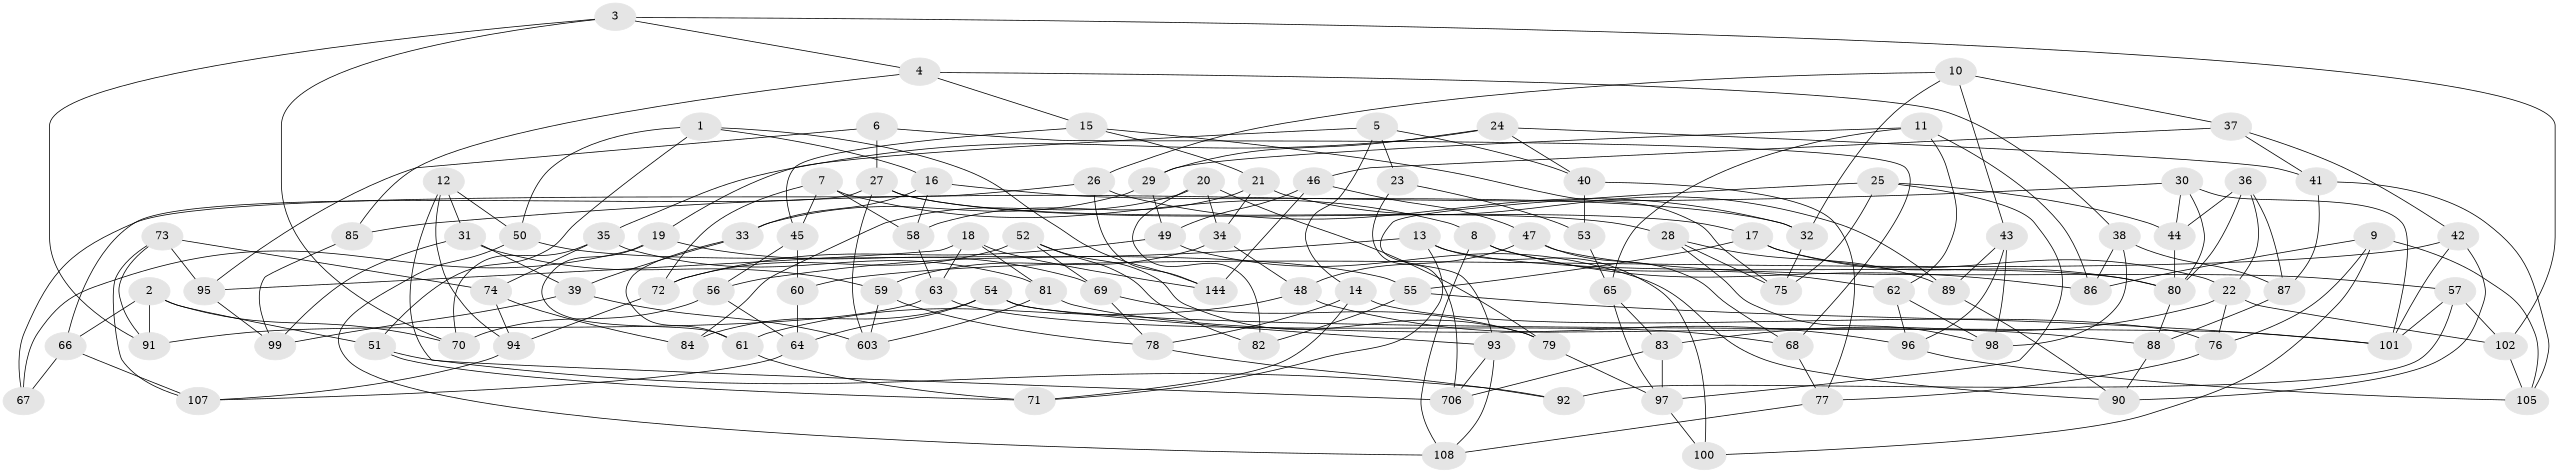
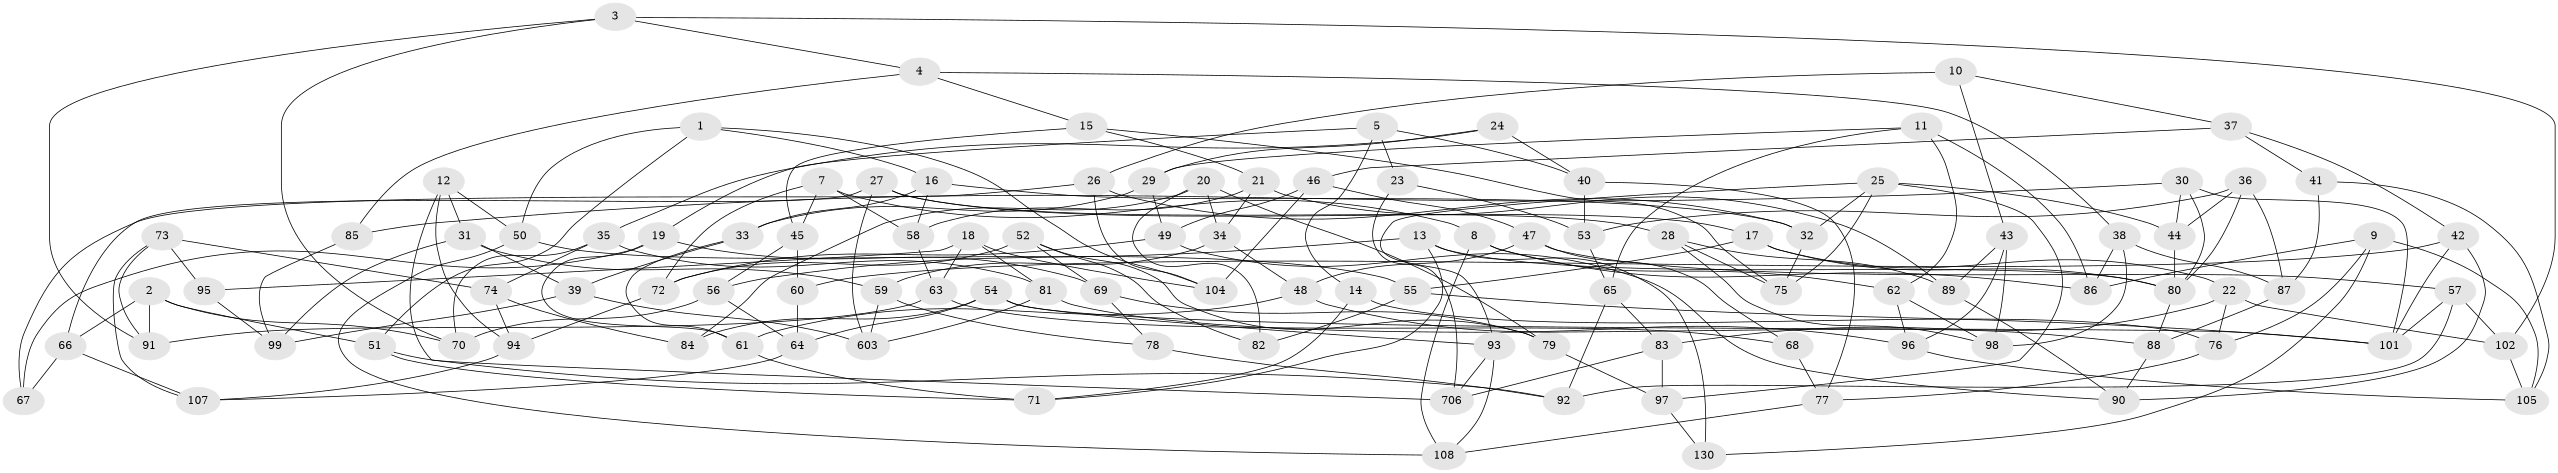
(877, 127) -> none
(1948, 147) -> none
(1861, 150) -> (1846, 206)
(2258, 239) -> (1916, 214)
(1215, 291) -> (1215, 291)
(1287, 318) -> none
(1630, 349) -> (1587, 346)
(1704, 456) -> (1704, 456)
